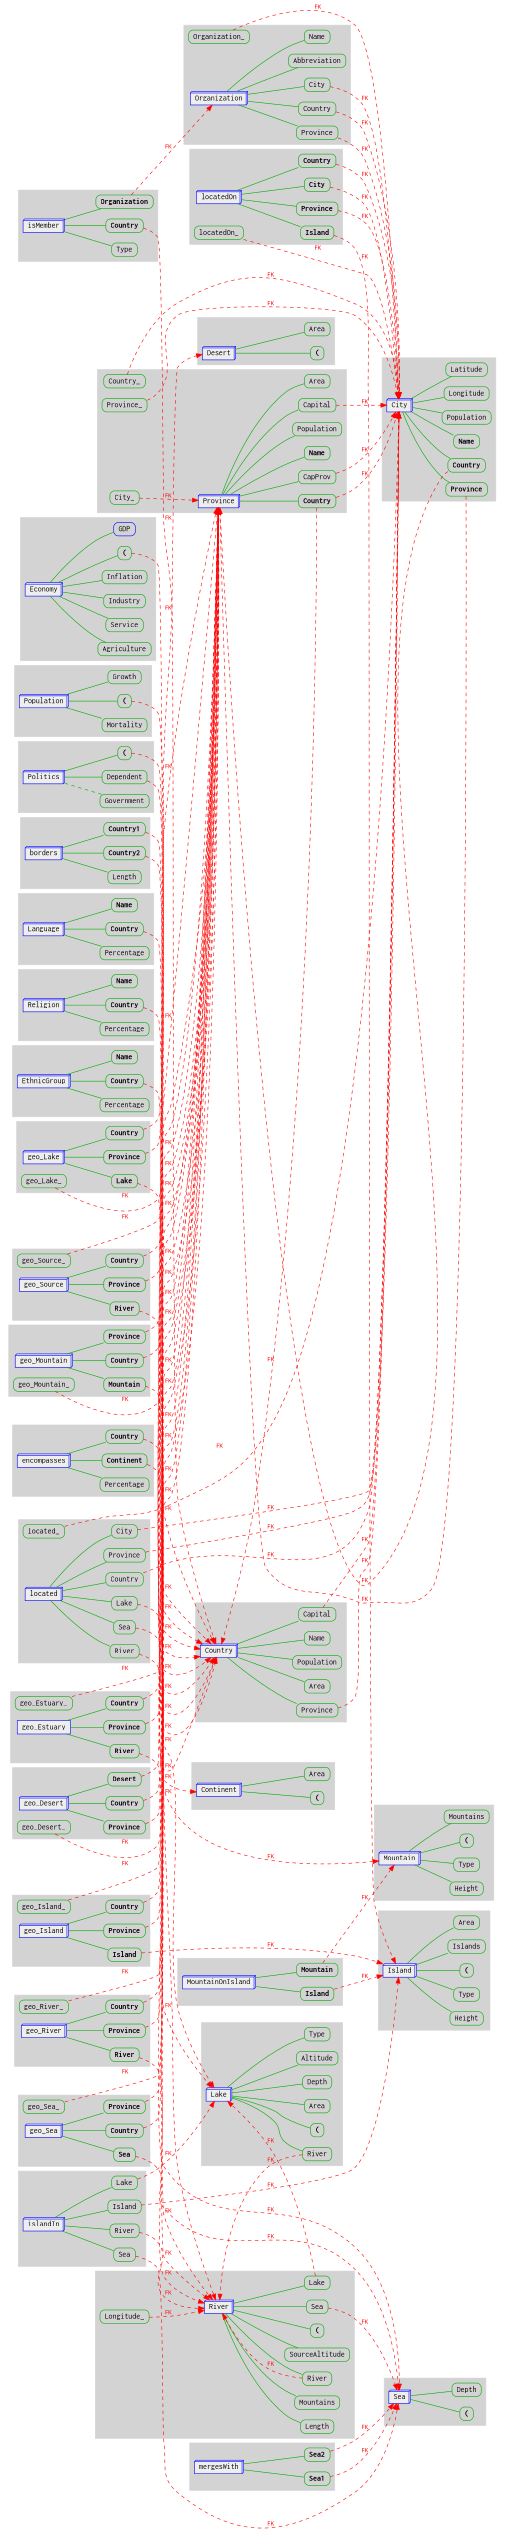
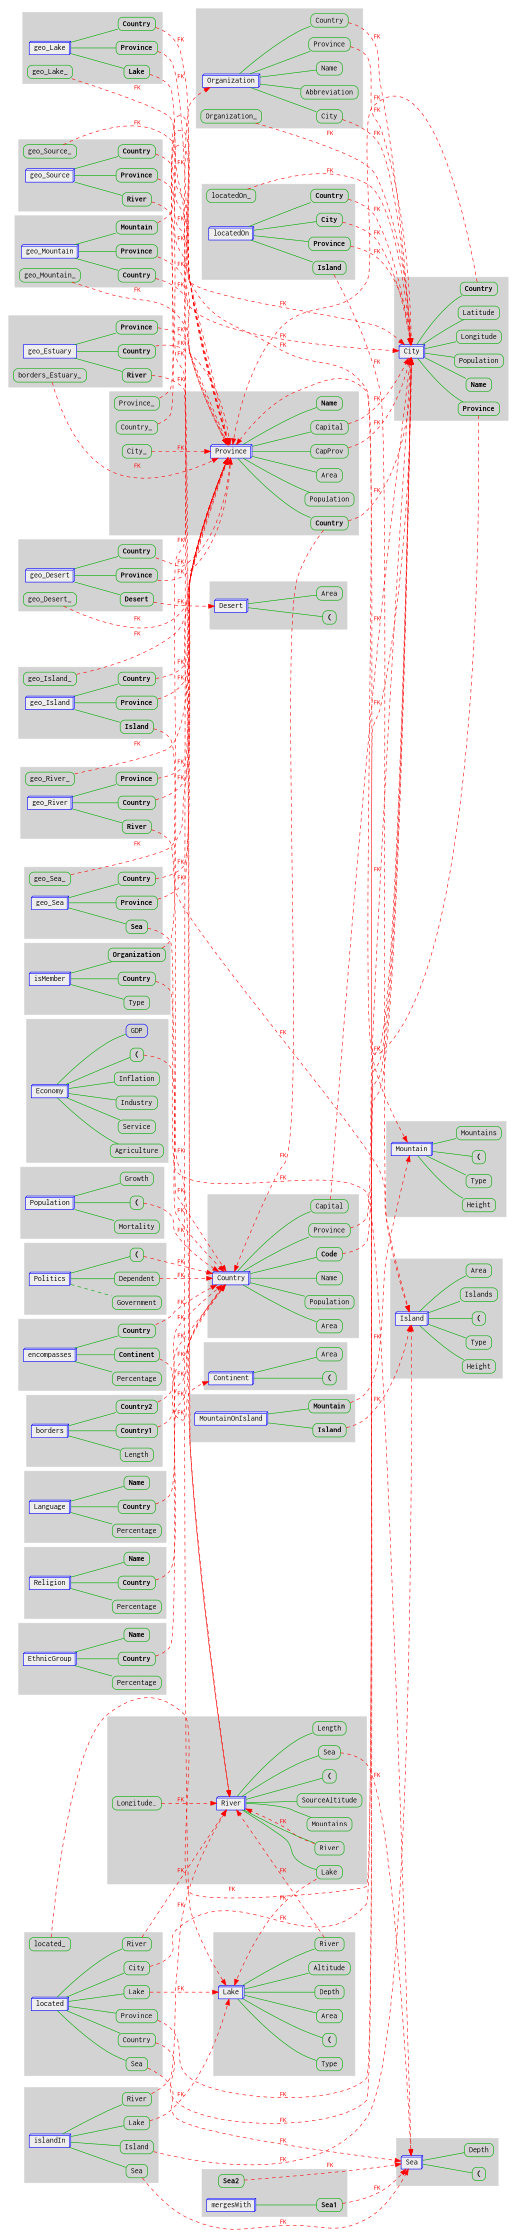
none -> (329, 1254)
(44, 1703) -> (50, 375)
(274, 2460) -> none
